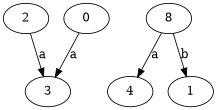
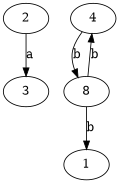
(87, 18) -> none
none -> (73, 50)
(155, 55) -> (95, 55)
